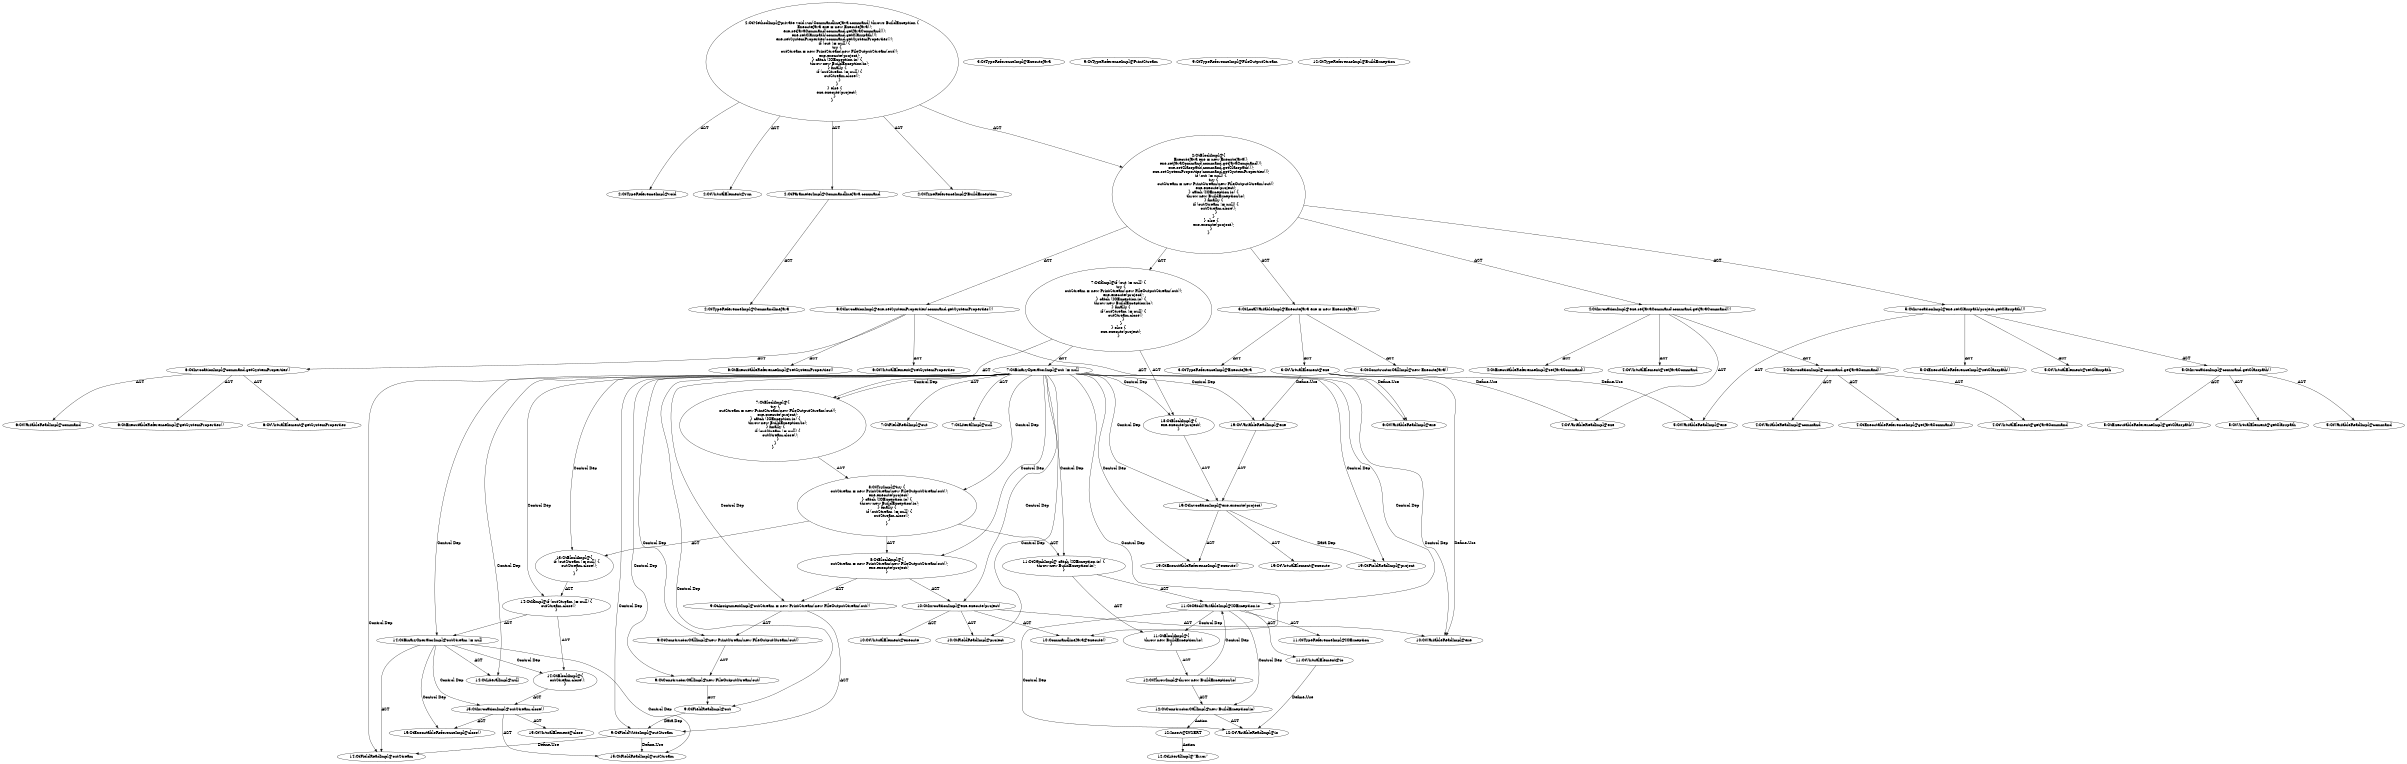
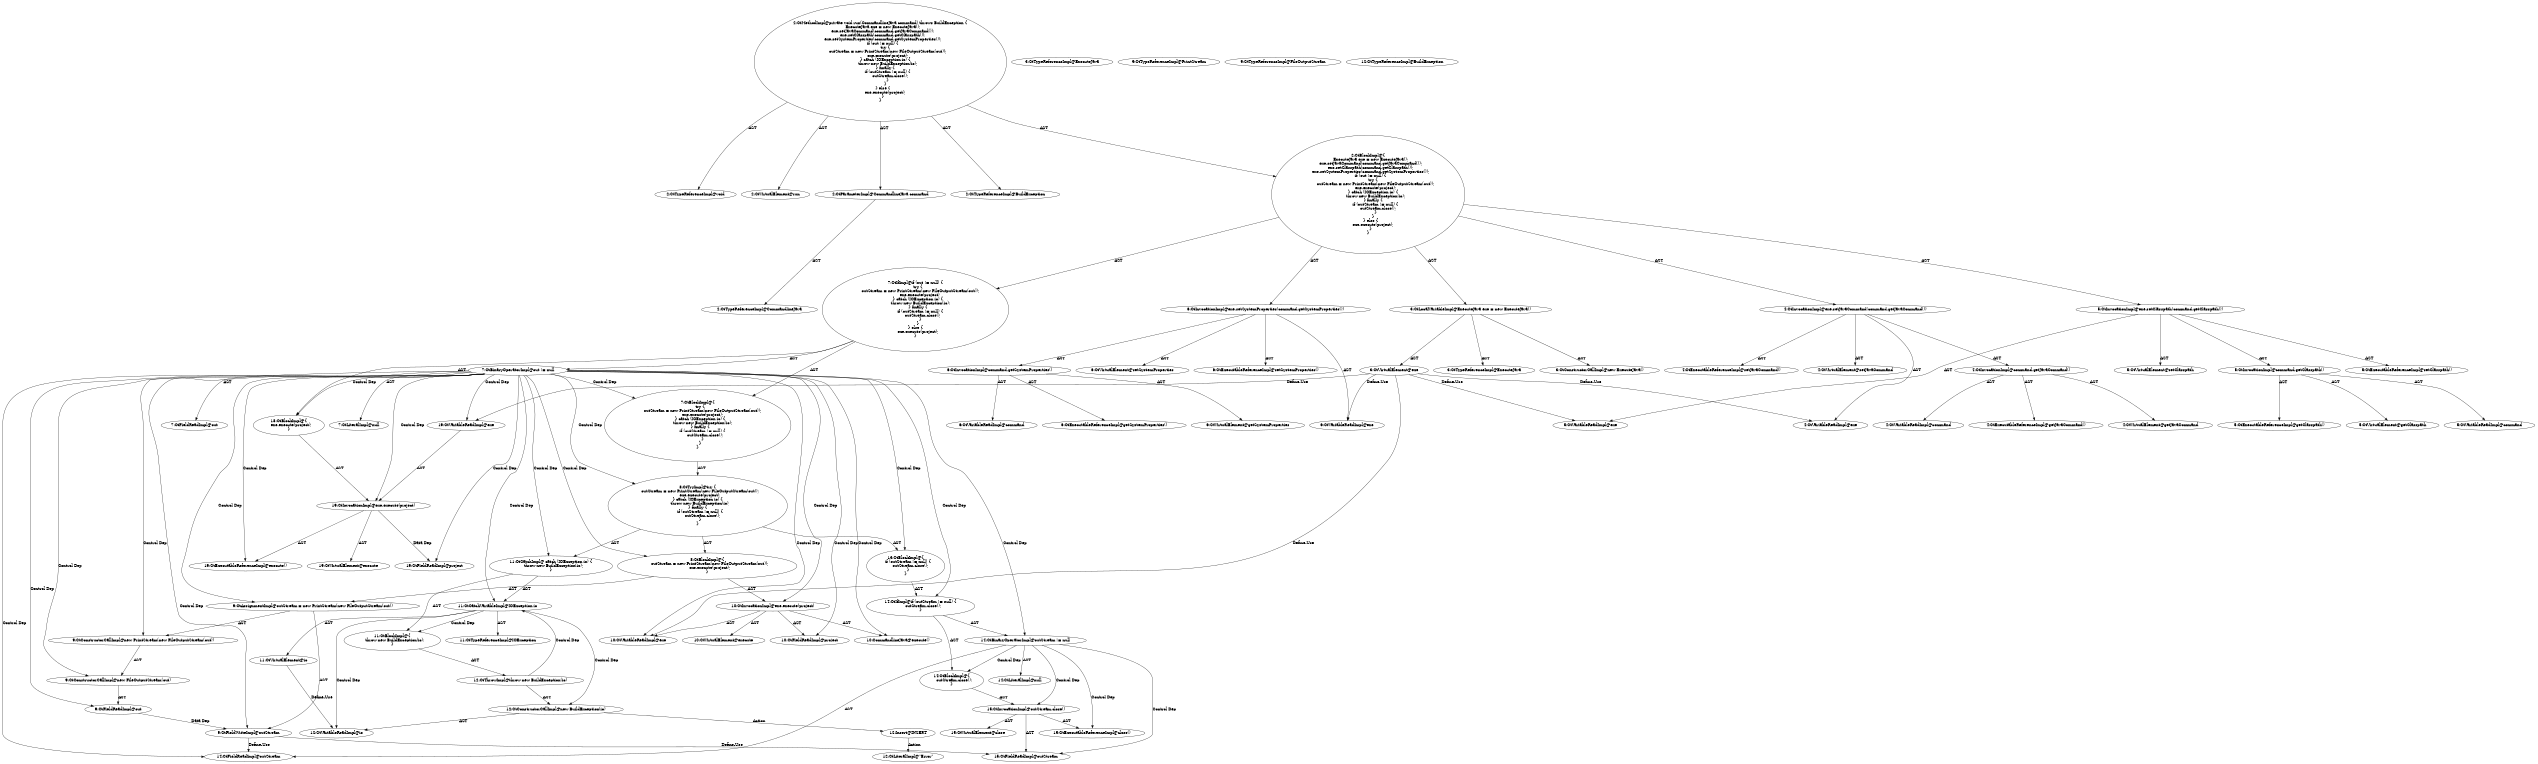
(1965, 310) -> (2160, 310)
(579, 380) -> none
